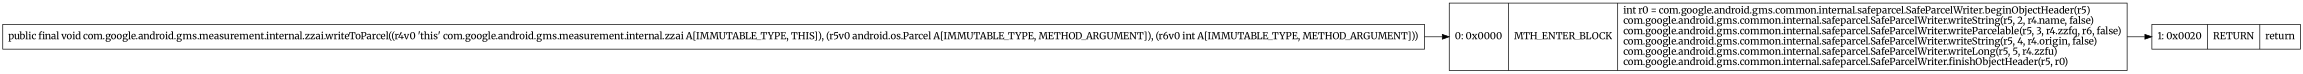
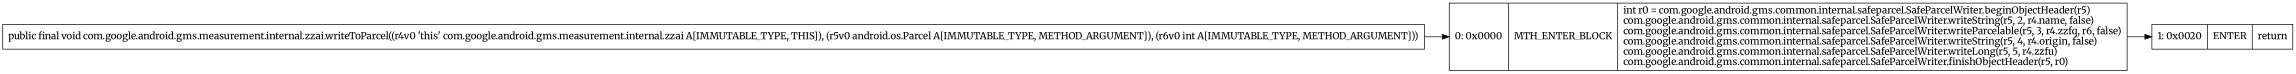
(2234, 36) -> (2230, 36)
